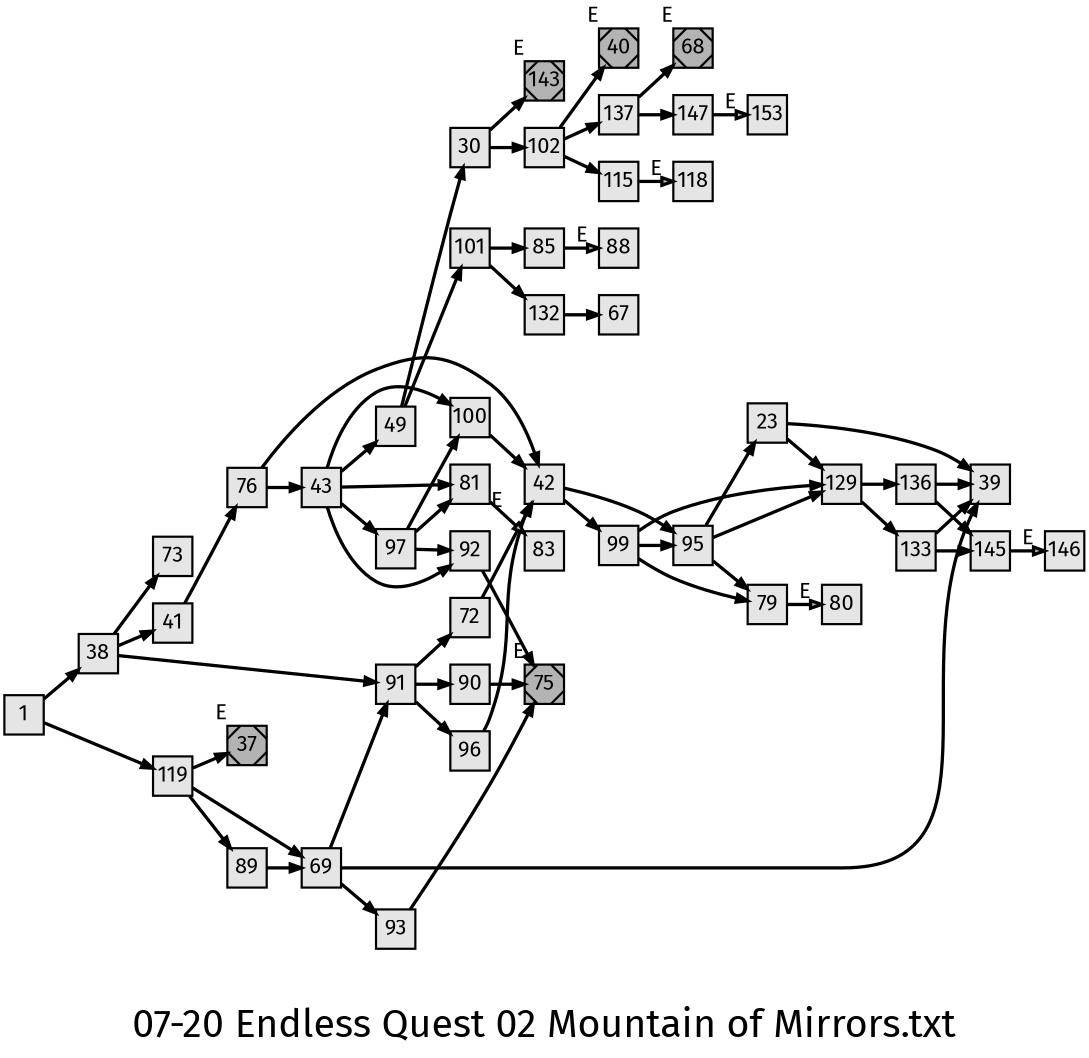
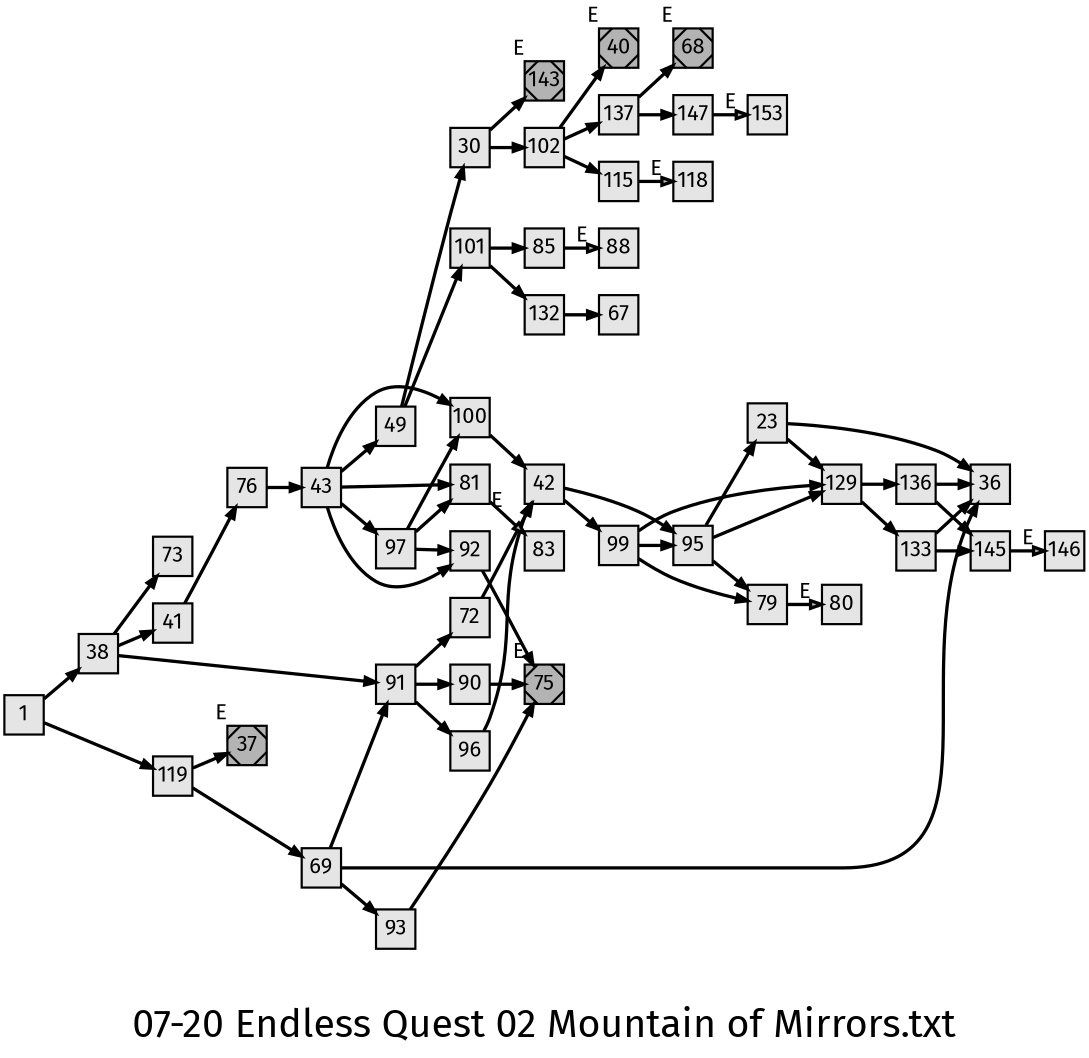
(402, 361) -> none
(990, 484) -> (990, 484)
(247, 868) -> none
